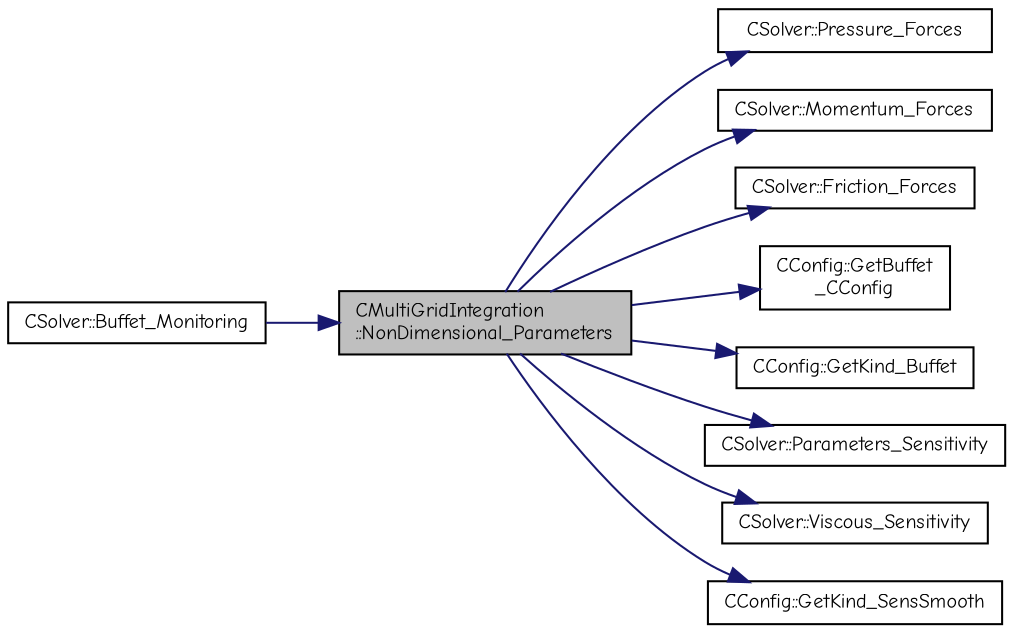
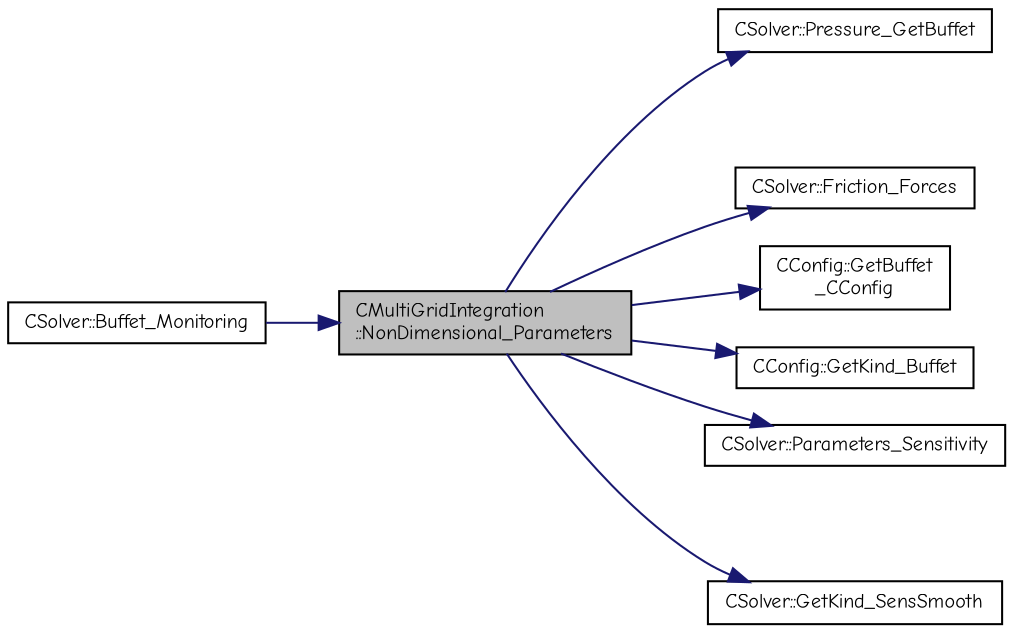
(855, 31) -> (855, 31)
(855, 110) -> none
(855, 523) -> none
(855, 603) -> (855, 603)
